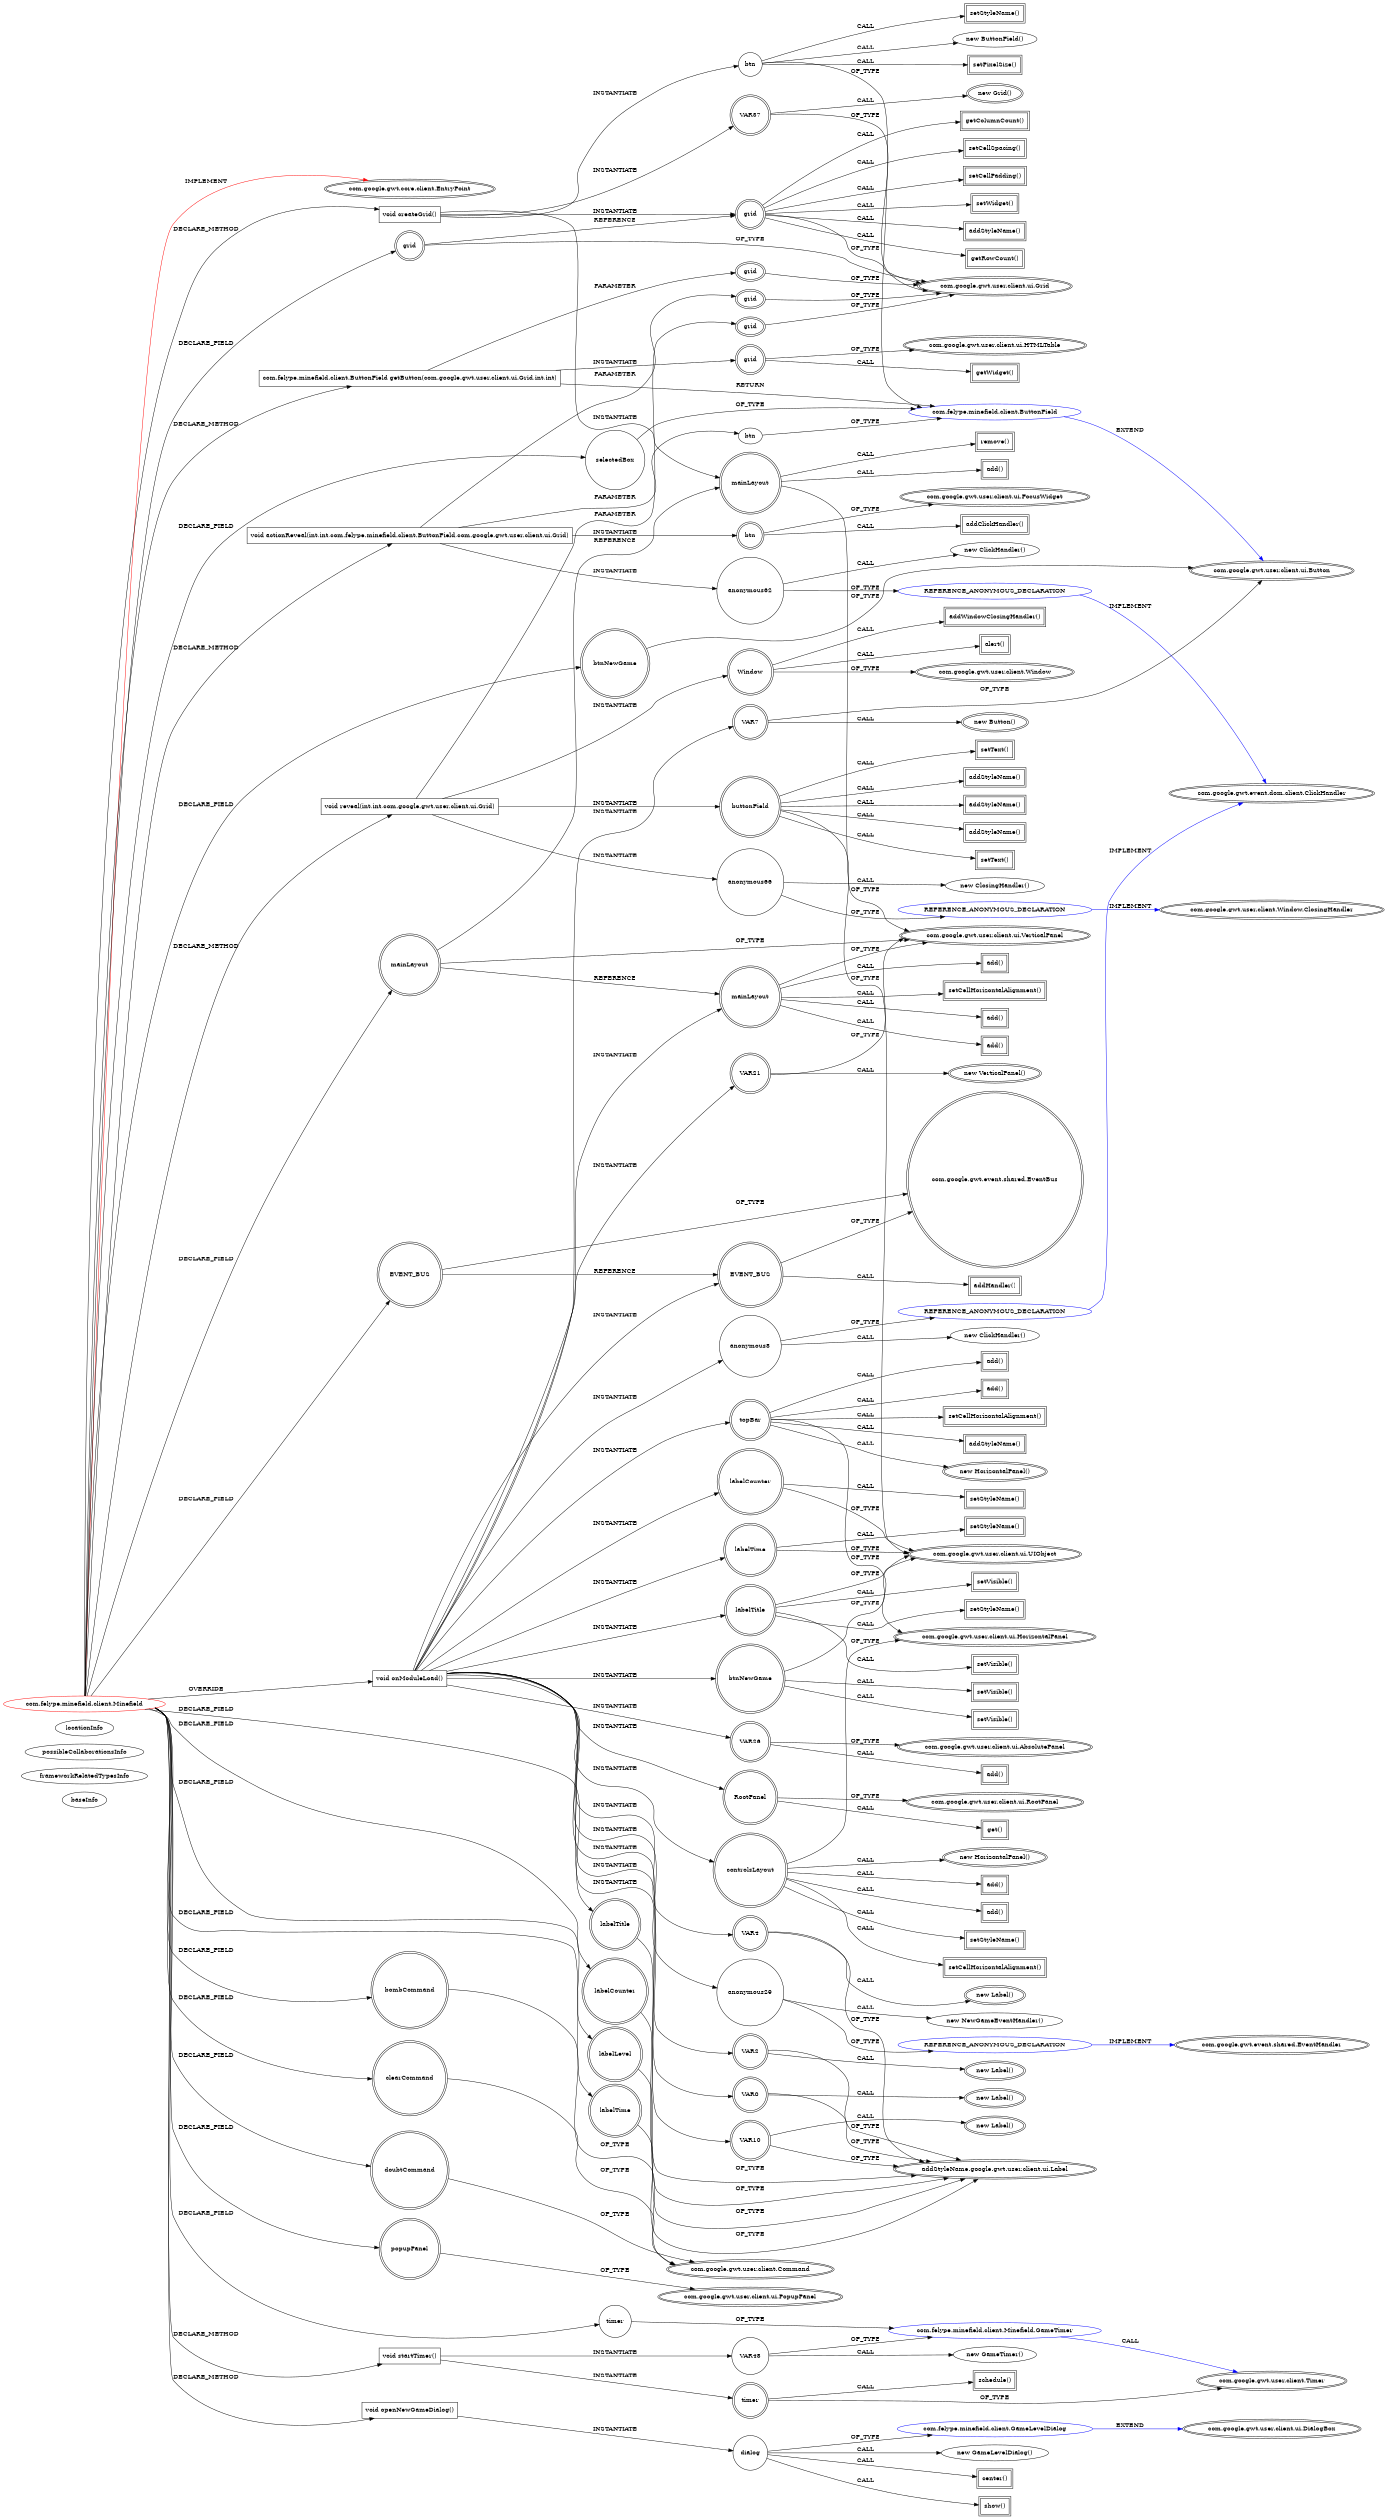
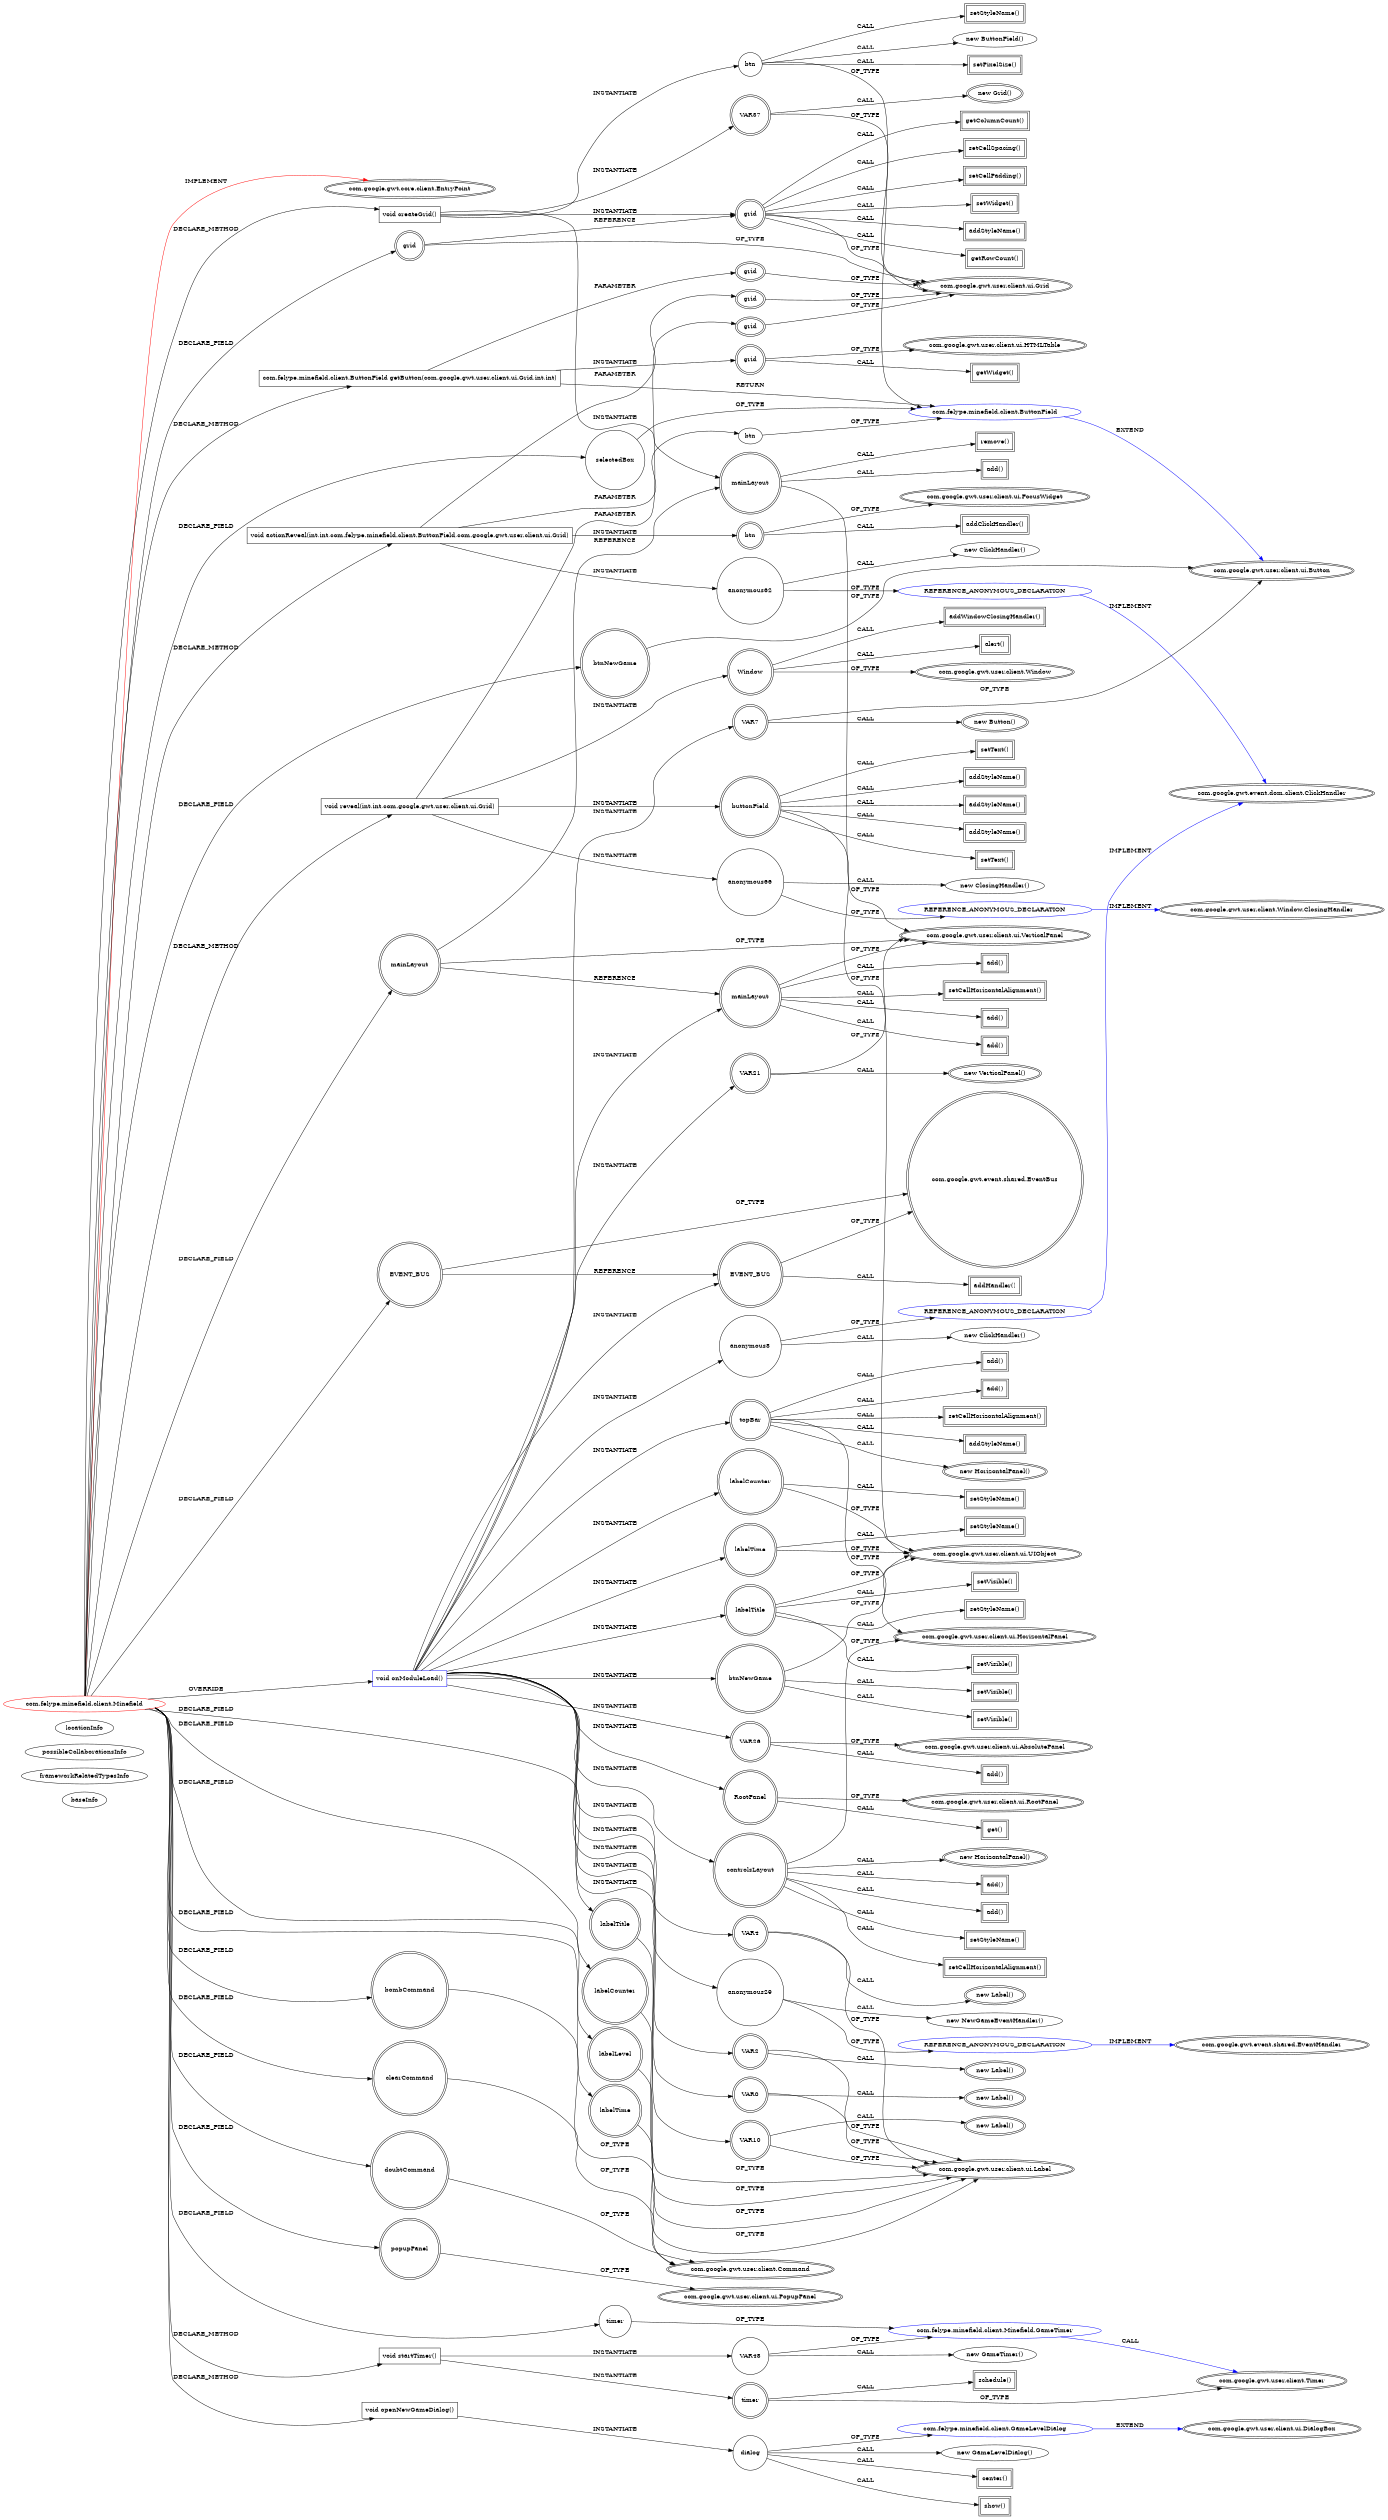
(410, 1679) -> (410, 1679)
(995, 2169) -> (995, 2169)
